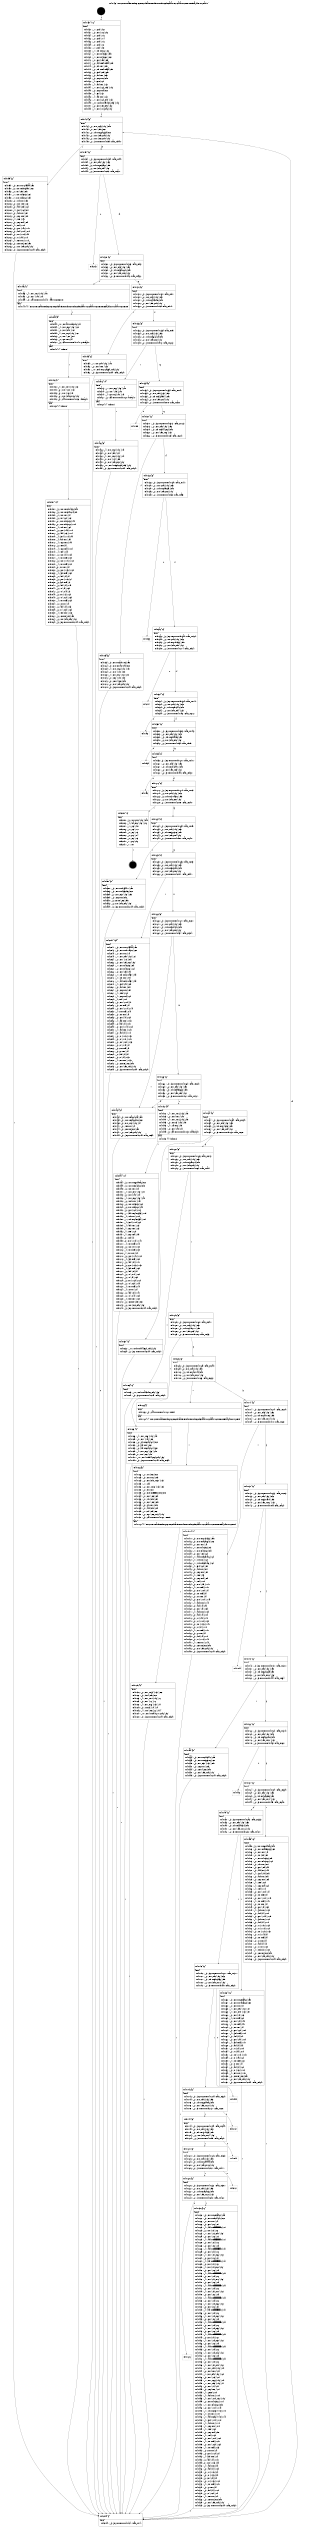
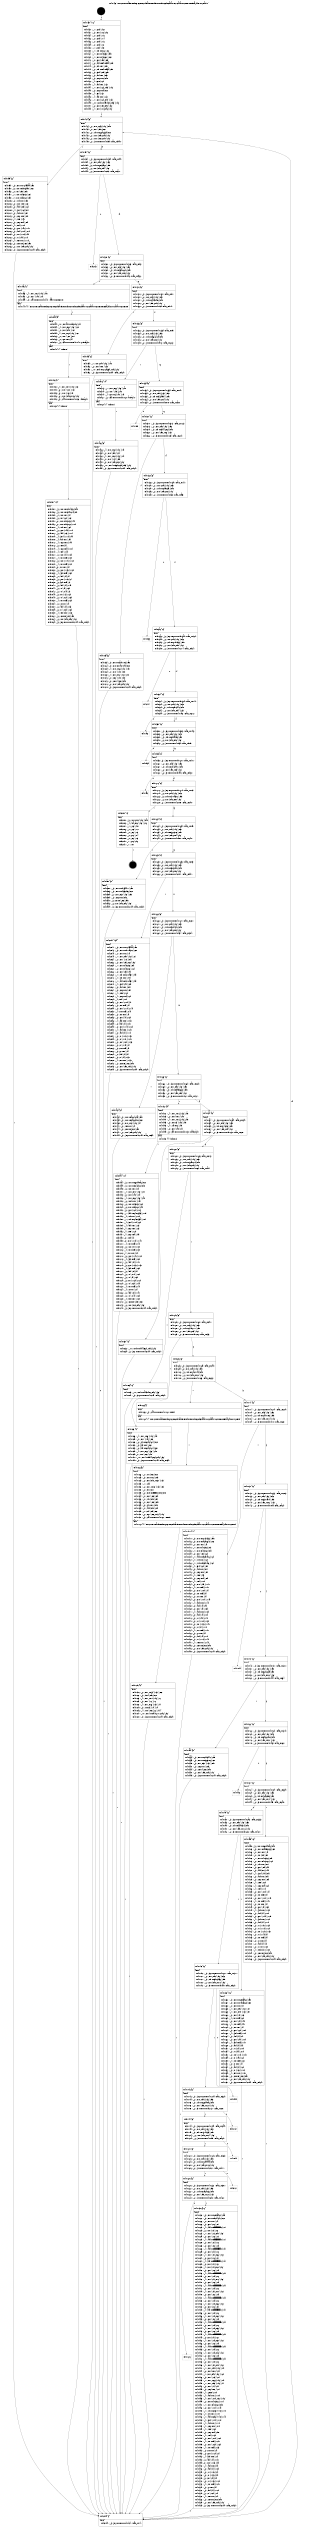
(158, 1103) -> (202, 1105)
